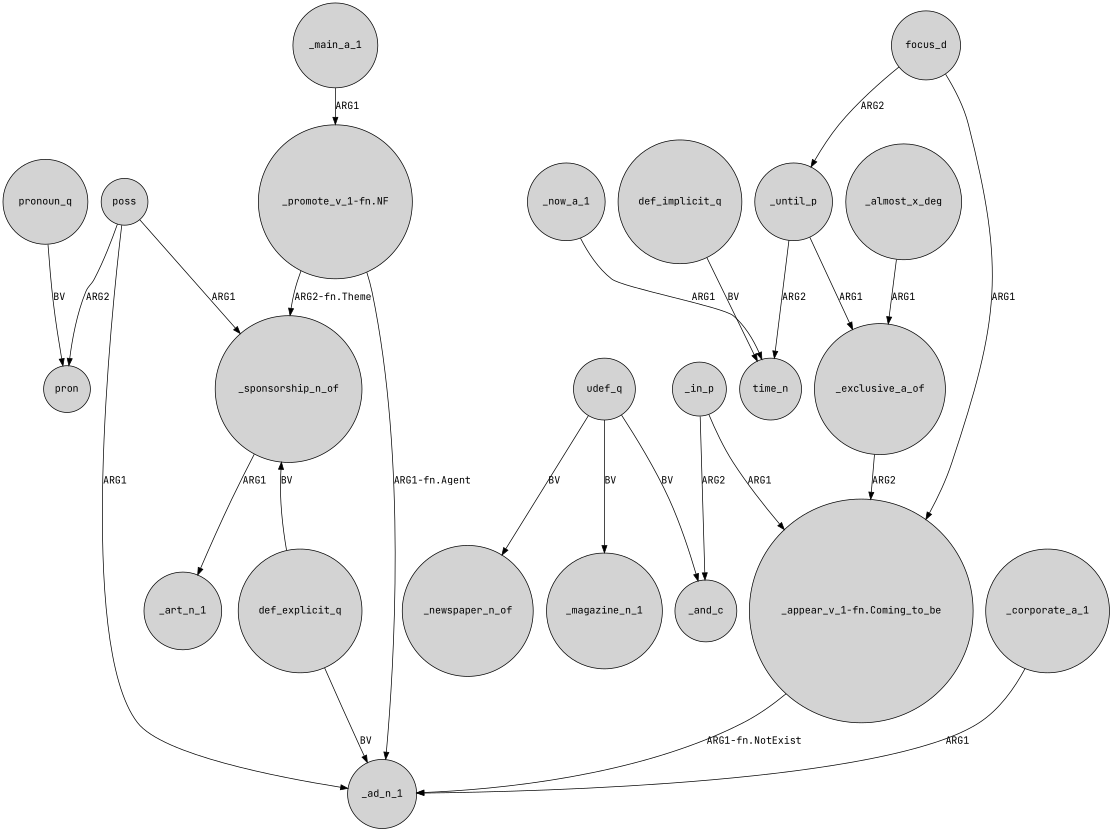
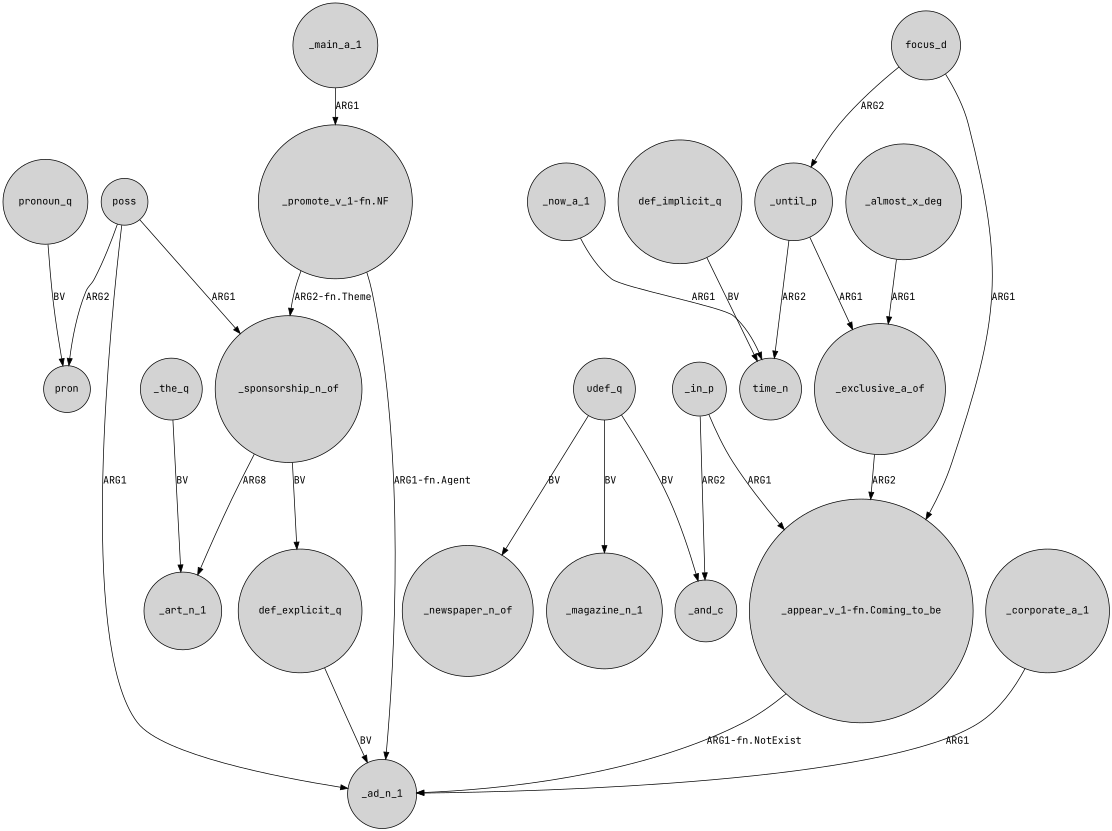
none -> (171, 389)
(255, 481) -> (255, 481)
(281, 510) -> (294, 502)
